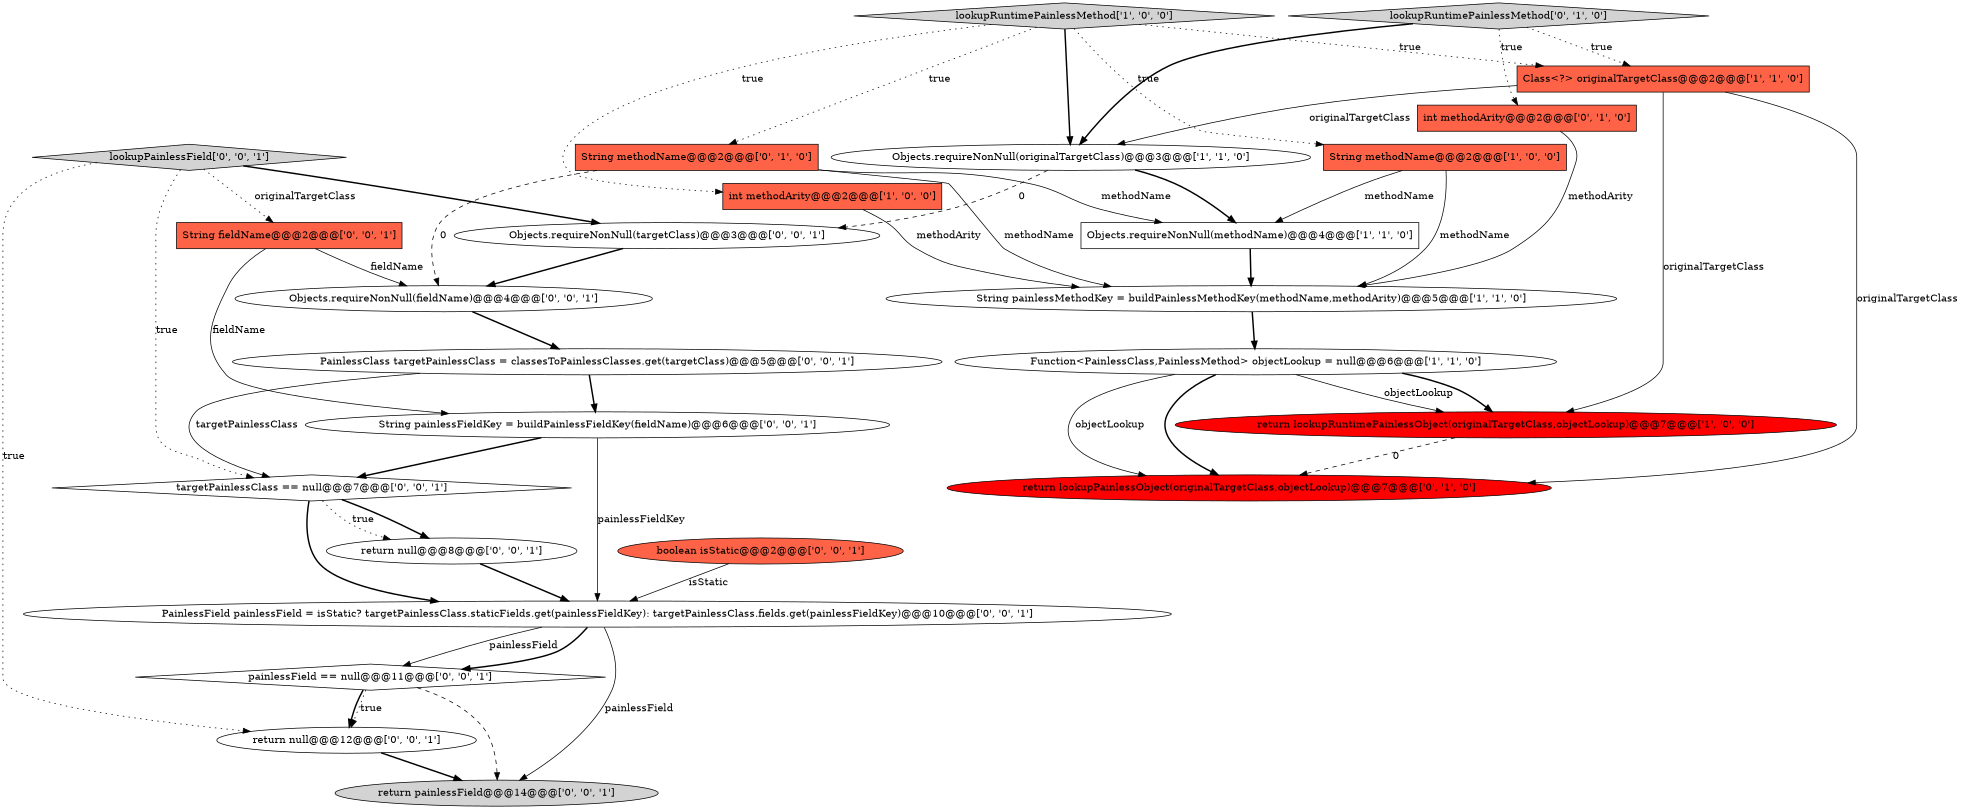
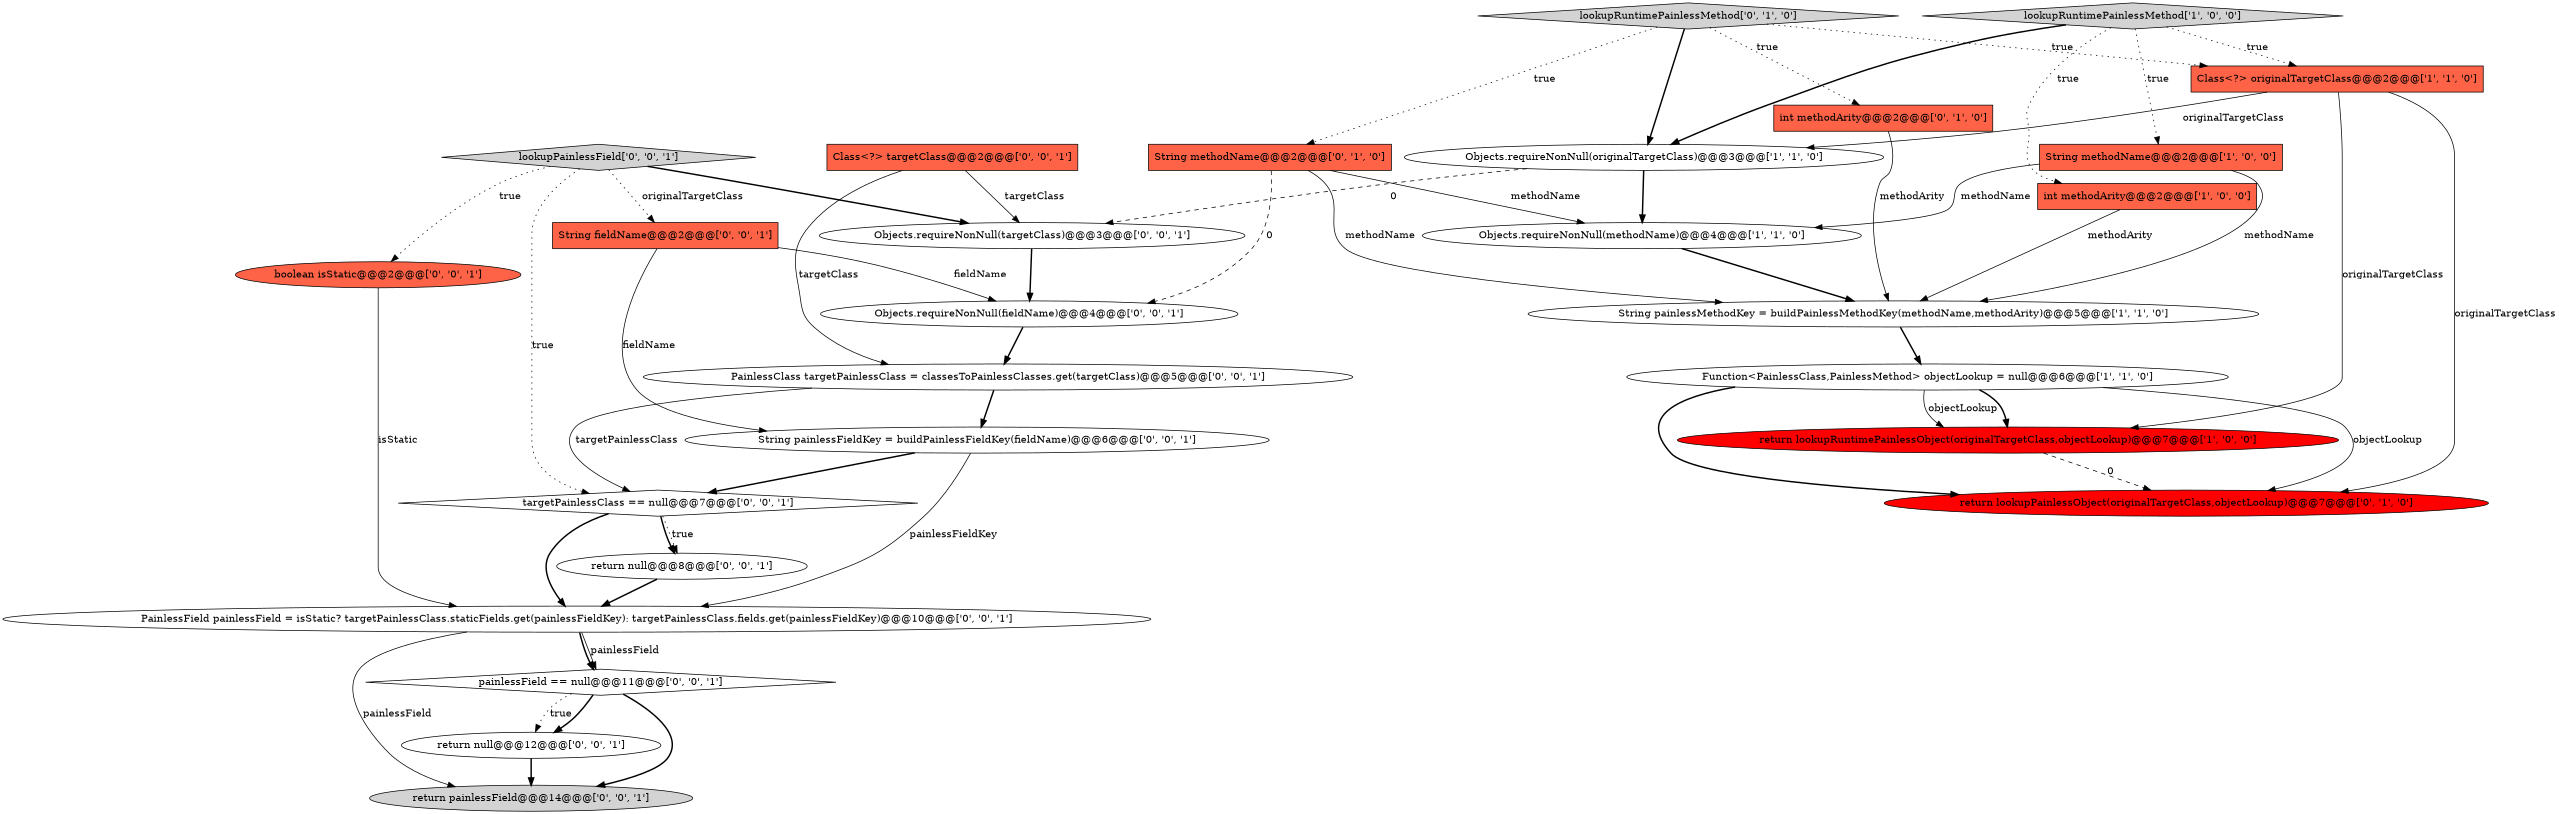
(886, 84) -> (1485, 85)
none -> (952, 157)
(1250, 236) -> (1642, 236)
(3, 517) -> (468, 201)
(473, 717) -> (671, 750)
